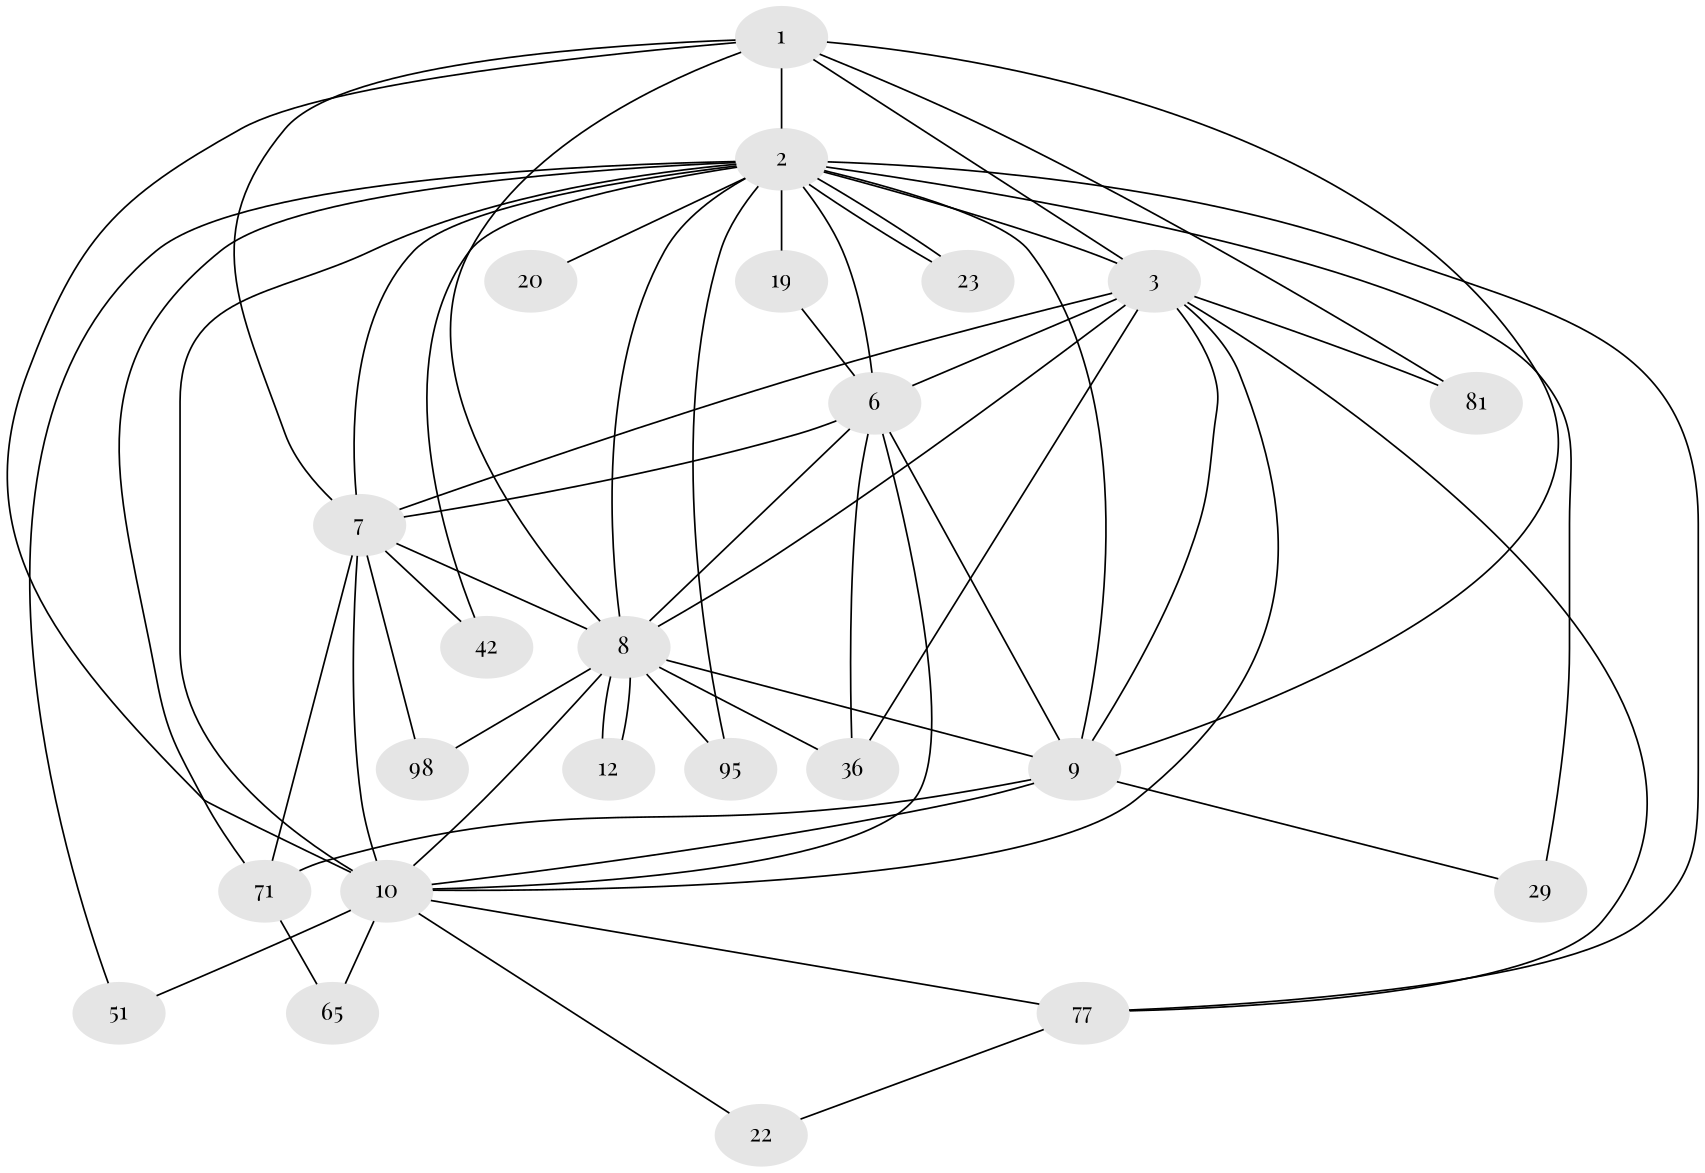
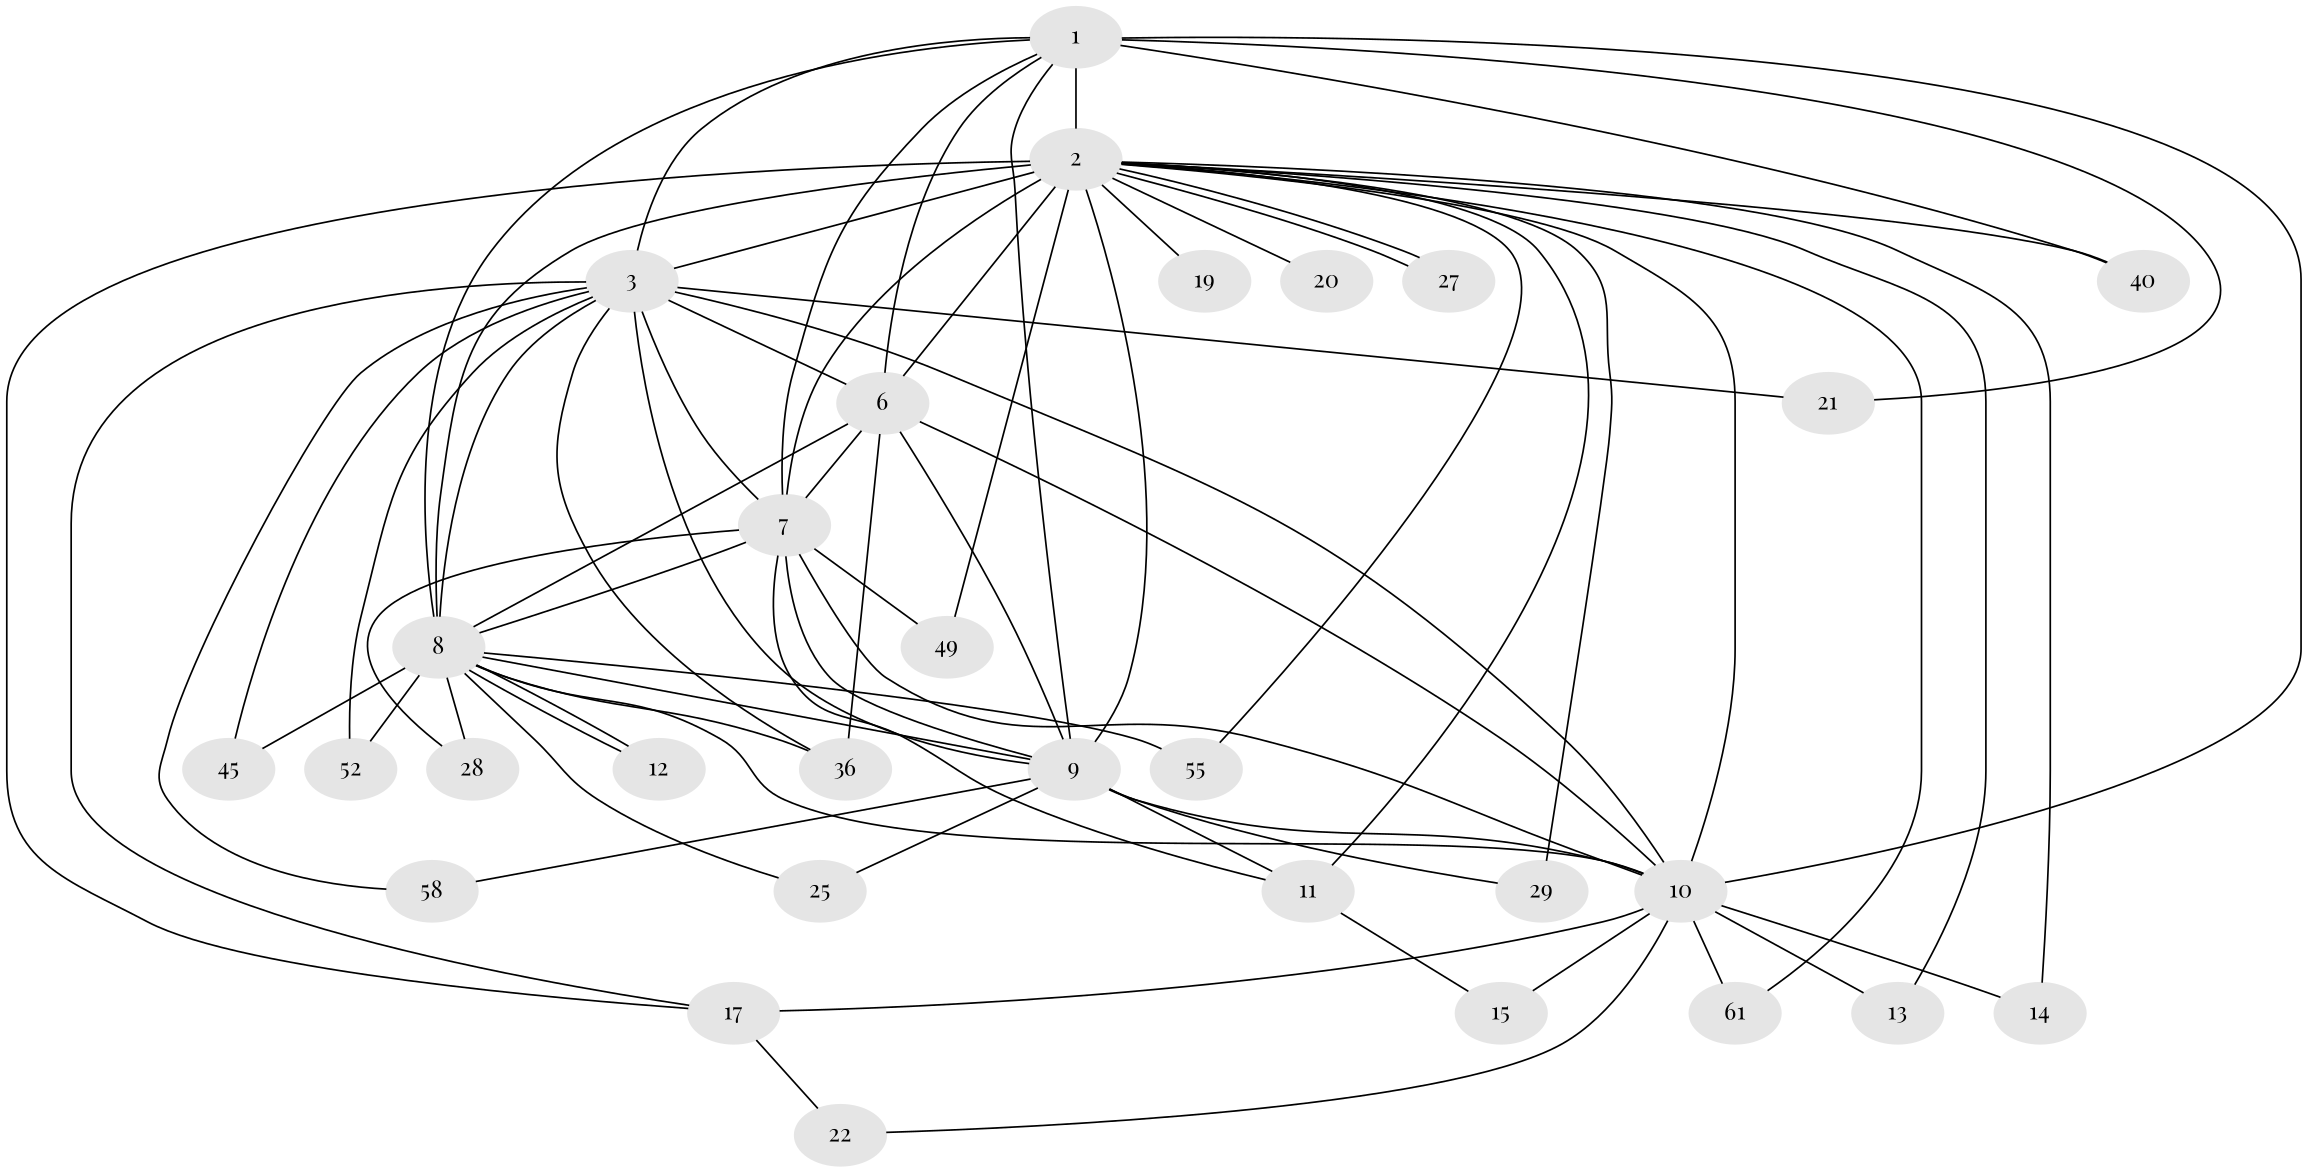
(968, 281) -> (1449, 281)
none -> (2143, 281)
(828, 342) -> (929, 186)
(1476, 403) -> (1828, 403)
(487, 647) -> (947, 647)
none -> (883, 708)
none -> (229, 769)
none -> (351, 769)
(422, 769) -> (473, 769)
(731, 769) -> (1196, 769)
(265, 891) -> (1308, 891)
none -> (432, 891)
none -> (820, 891)
(119, 1013) -> (1735, 1013)
(333, 1013) -> (1501, 1013)
(1083, 1013) -> (734, 1013)
none -> (1898, 1013)
none -> (2040, 1013)
